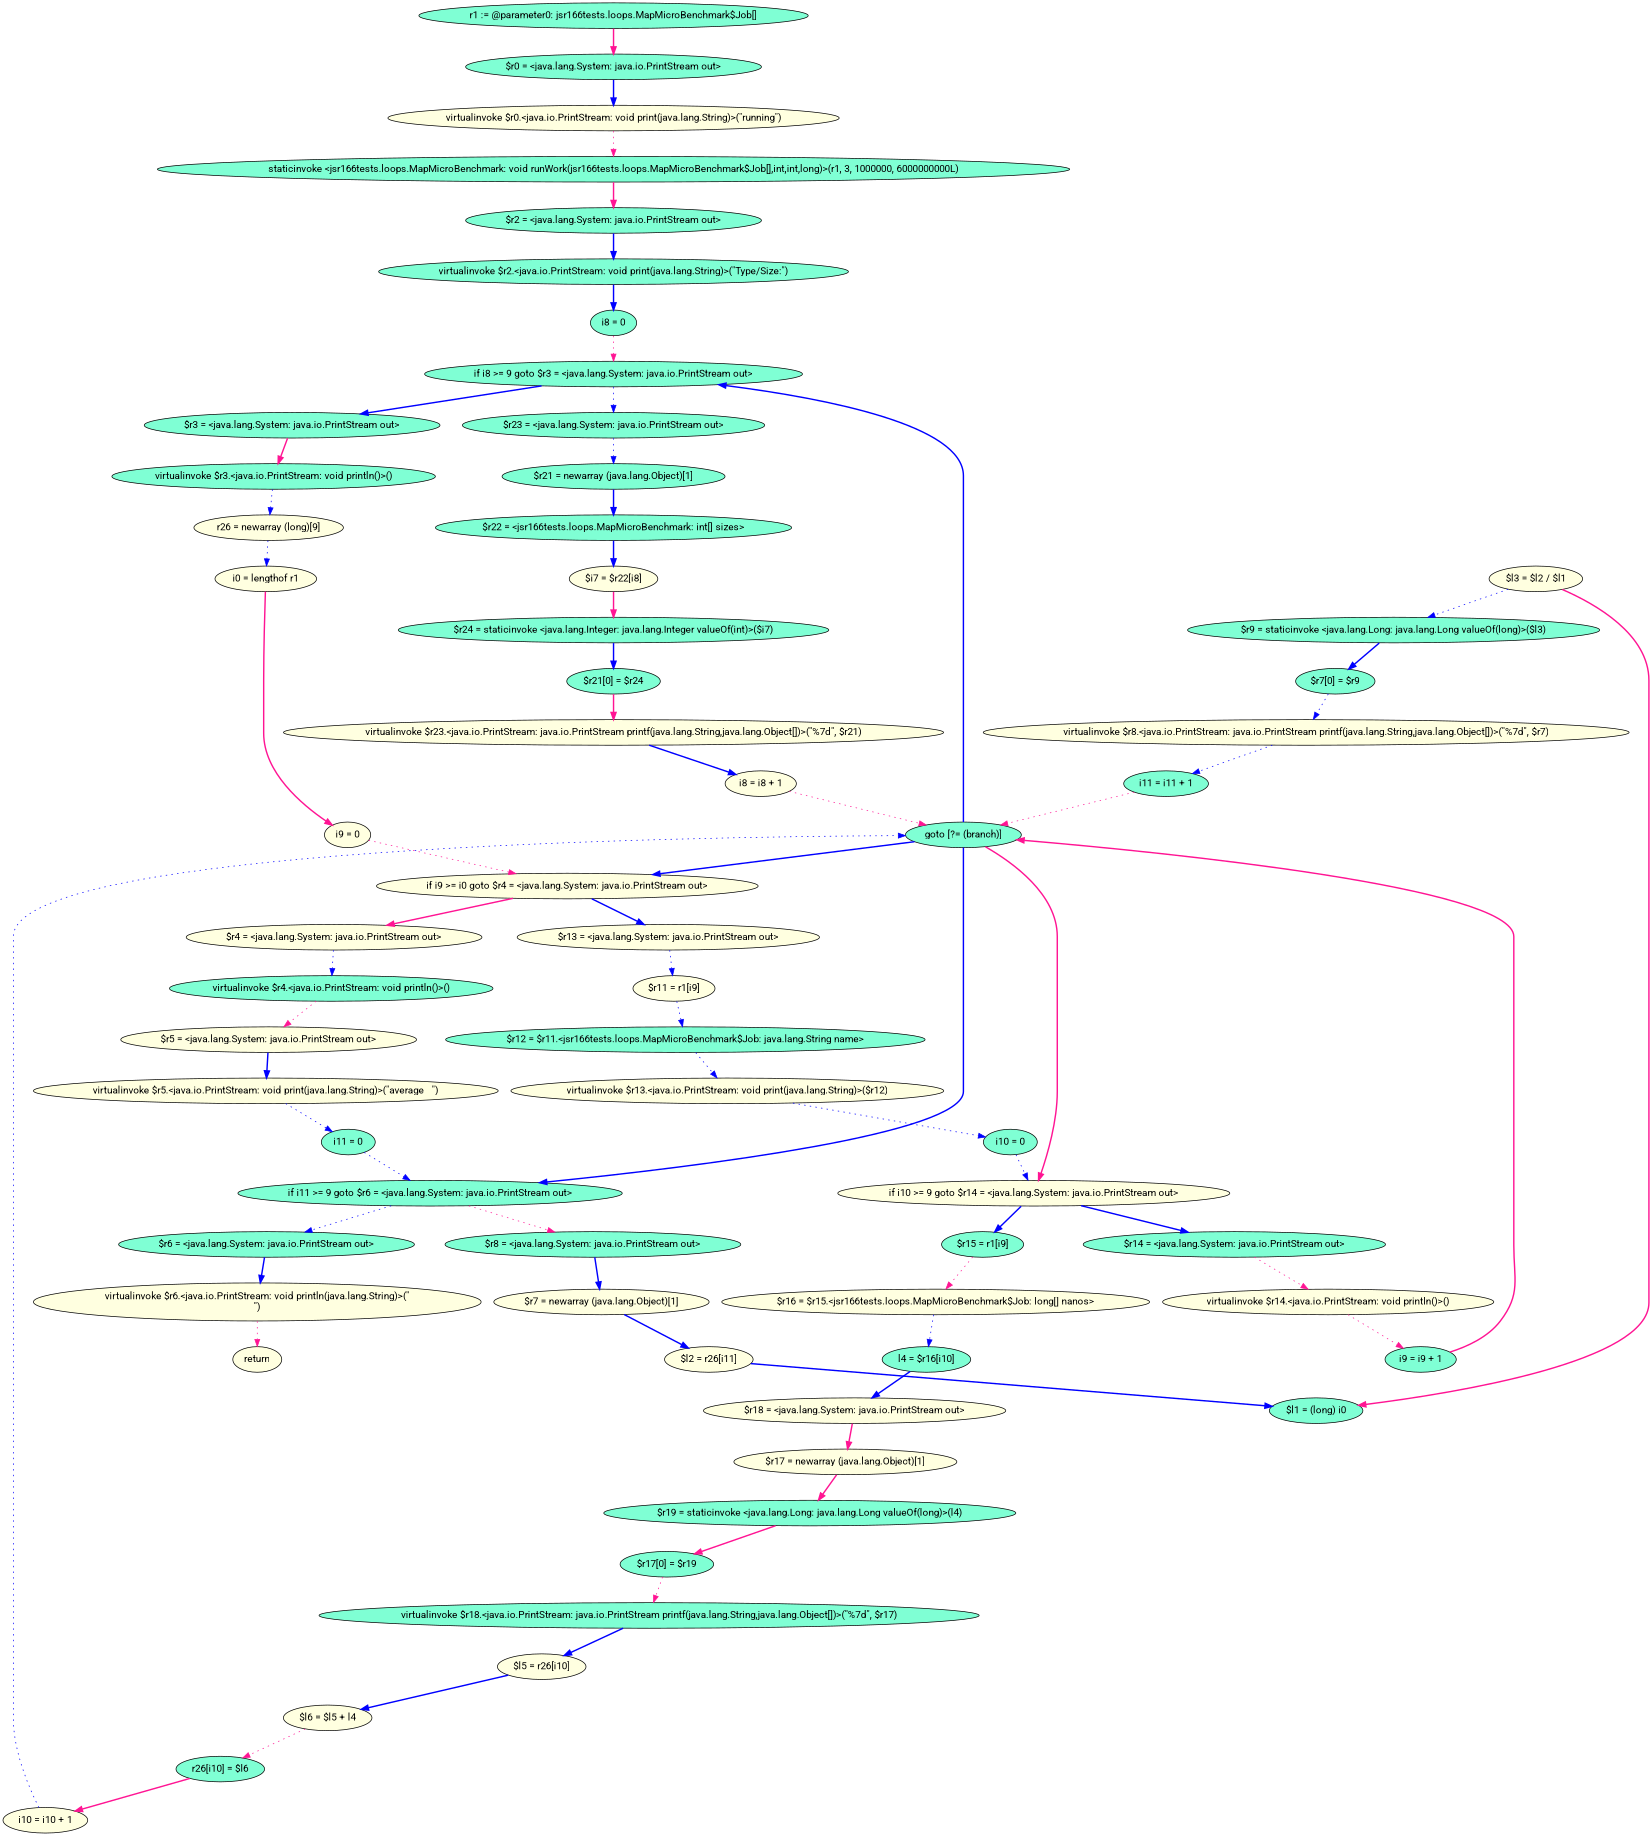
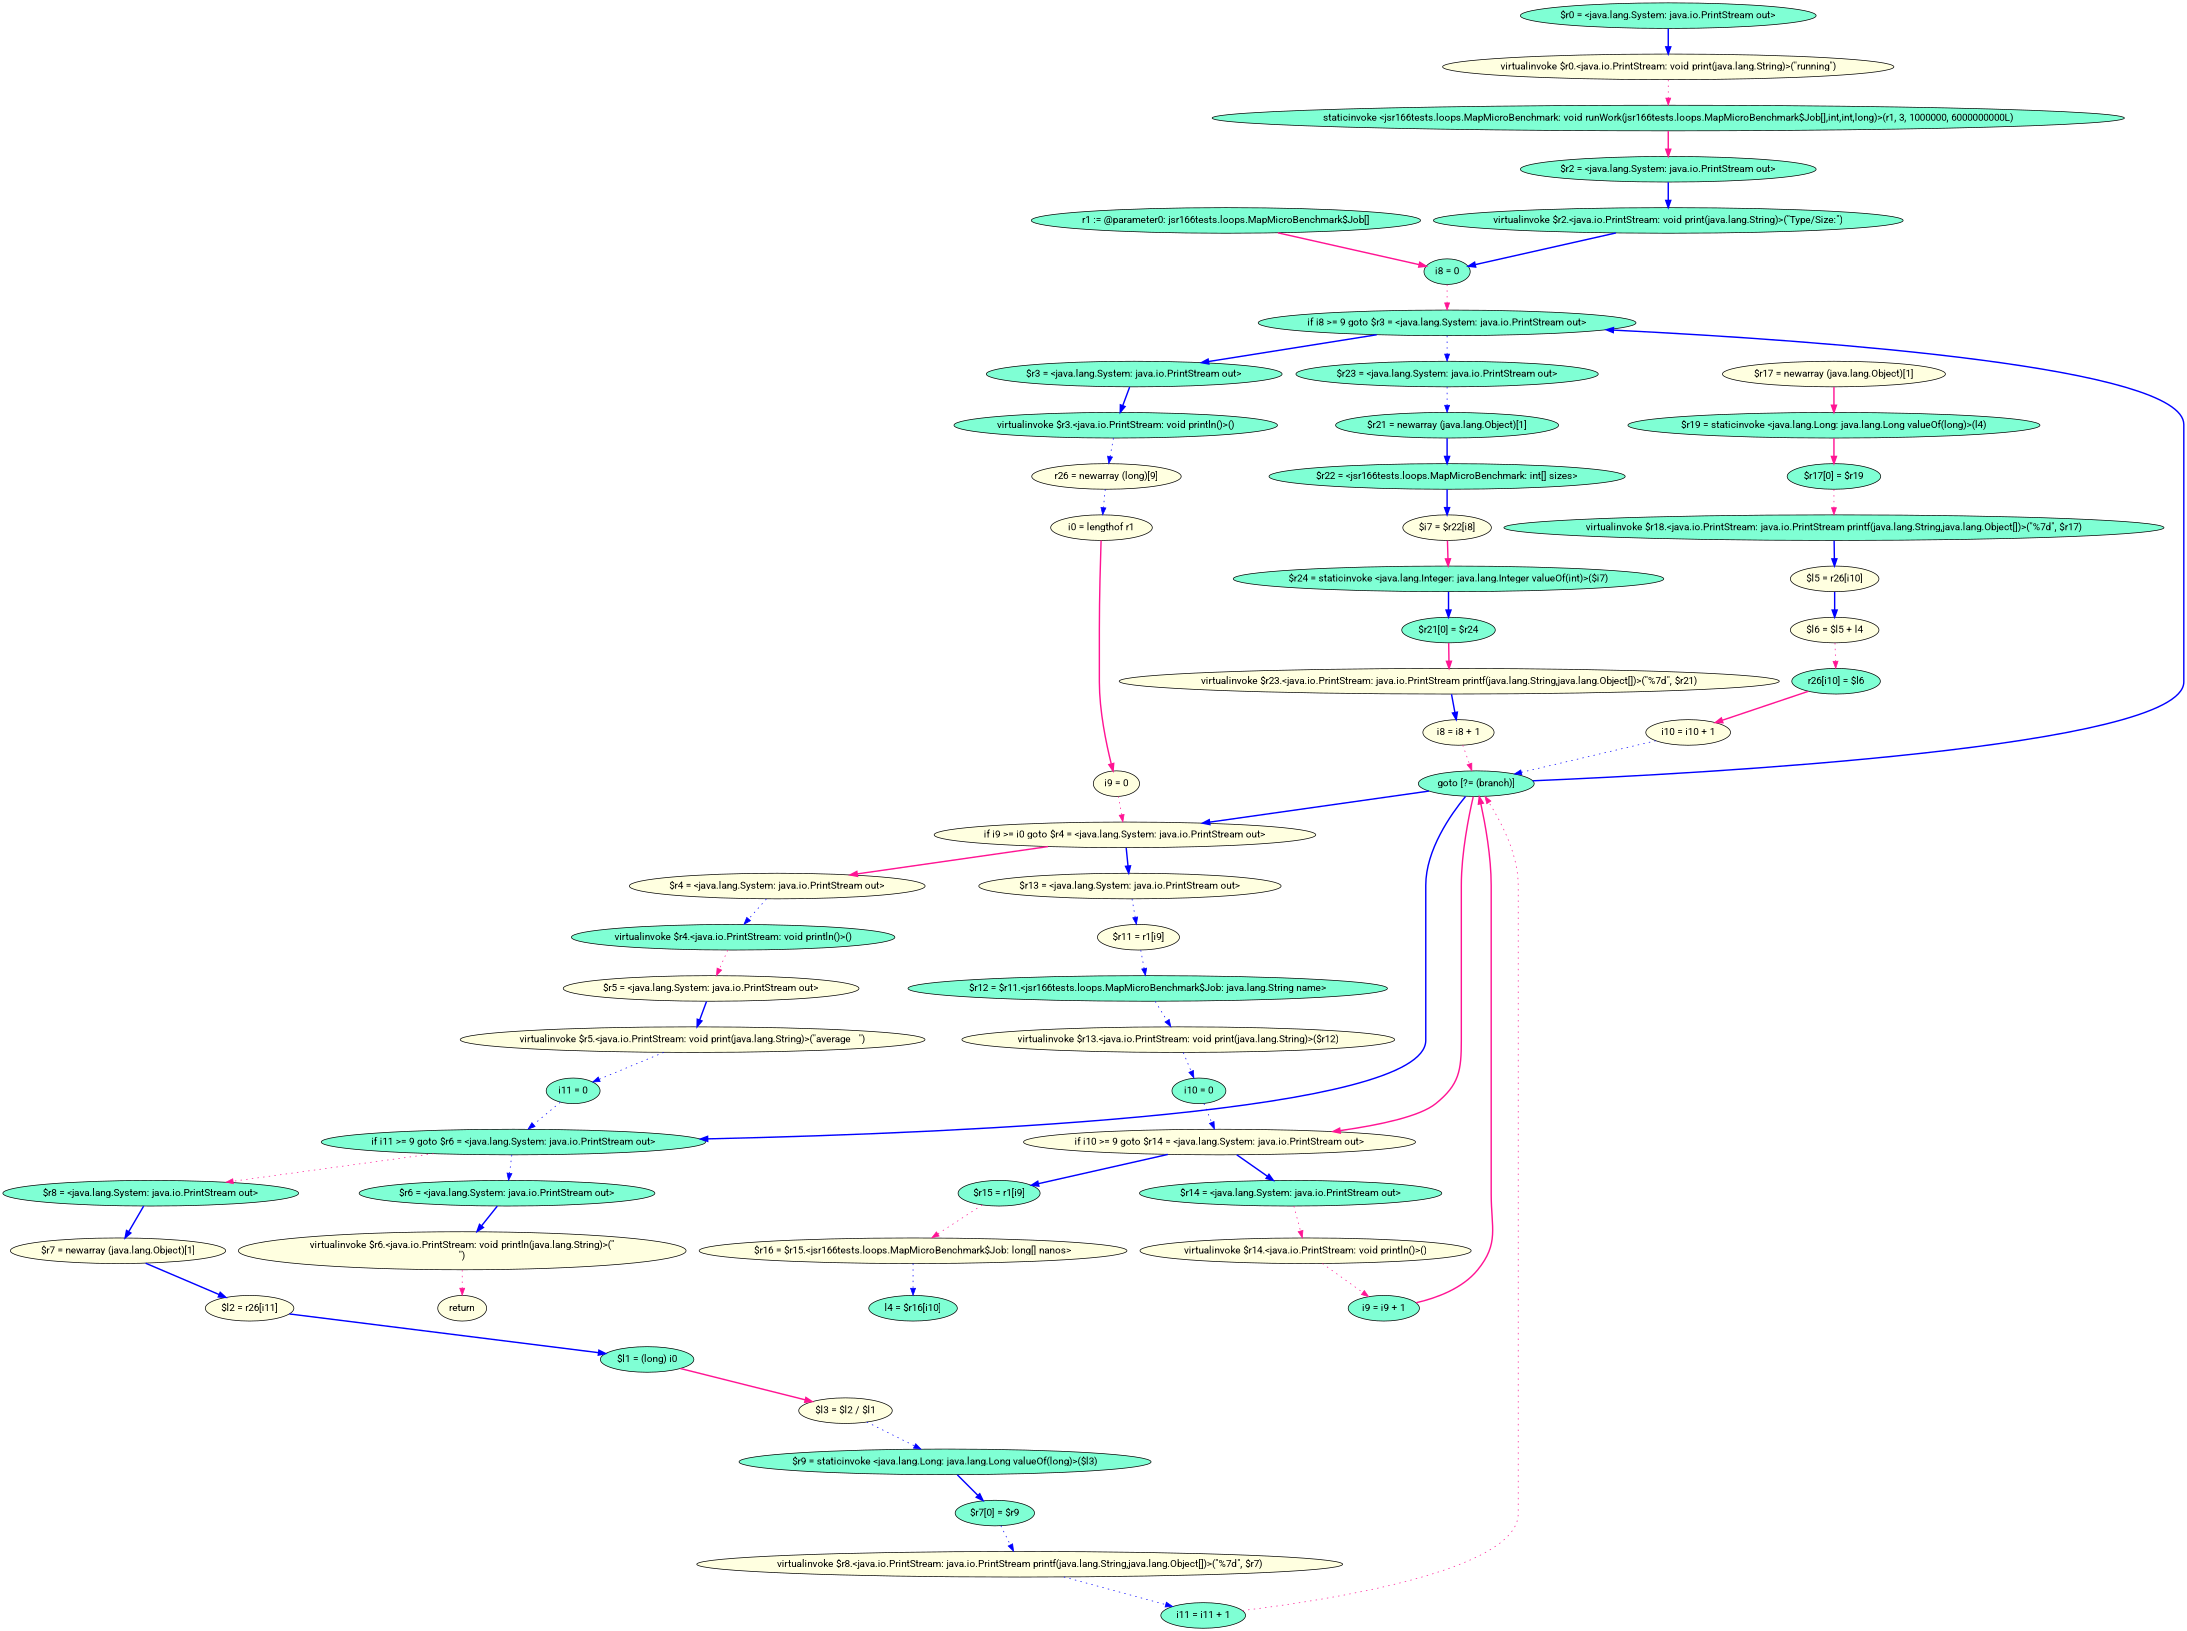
(614, 38) -> (1348, 249)
(284, 448) -> (1126, 396)
(1649, 1082) -> (743, 1384)
(855, 1411) -> none
